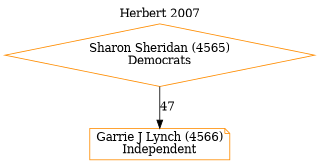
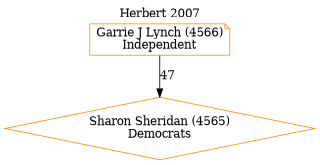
(160, 103) -> (160, 72)
